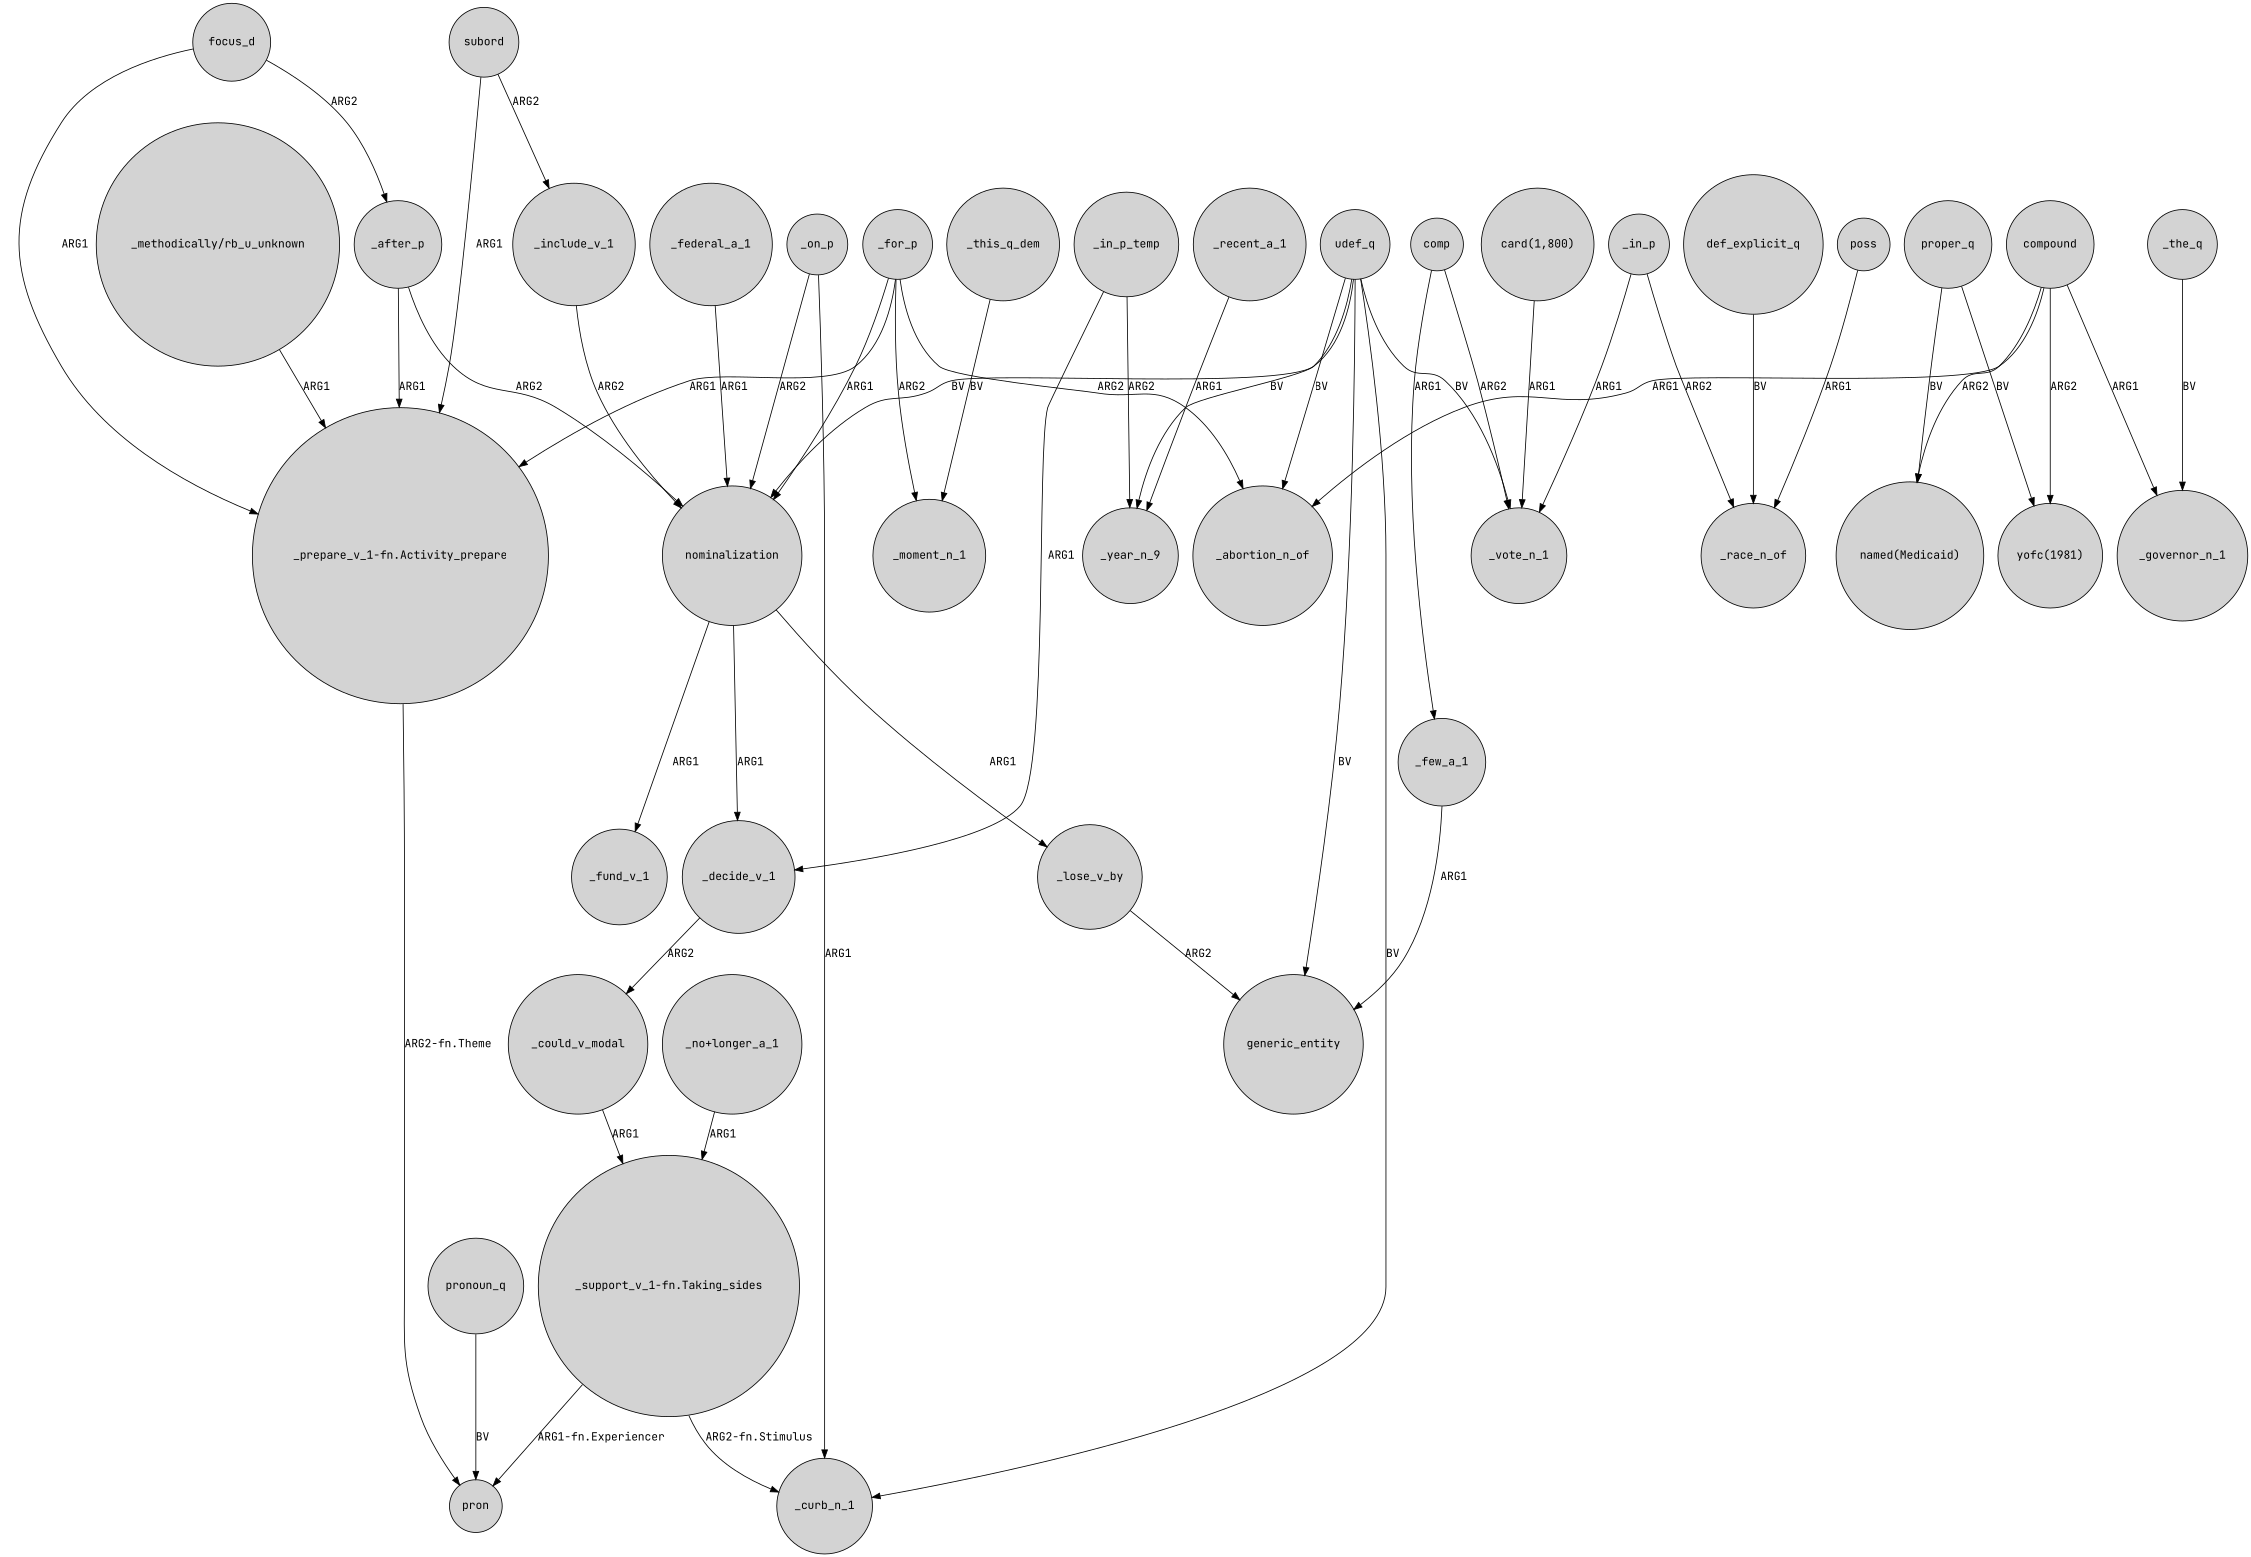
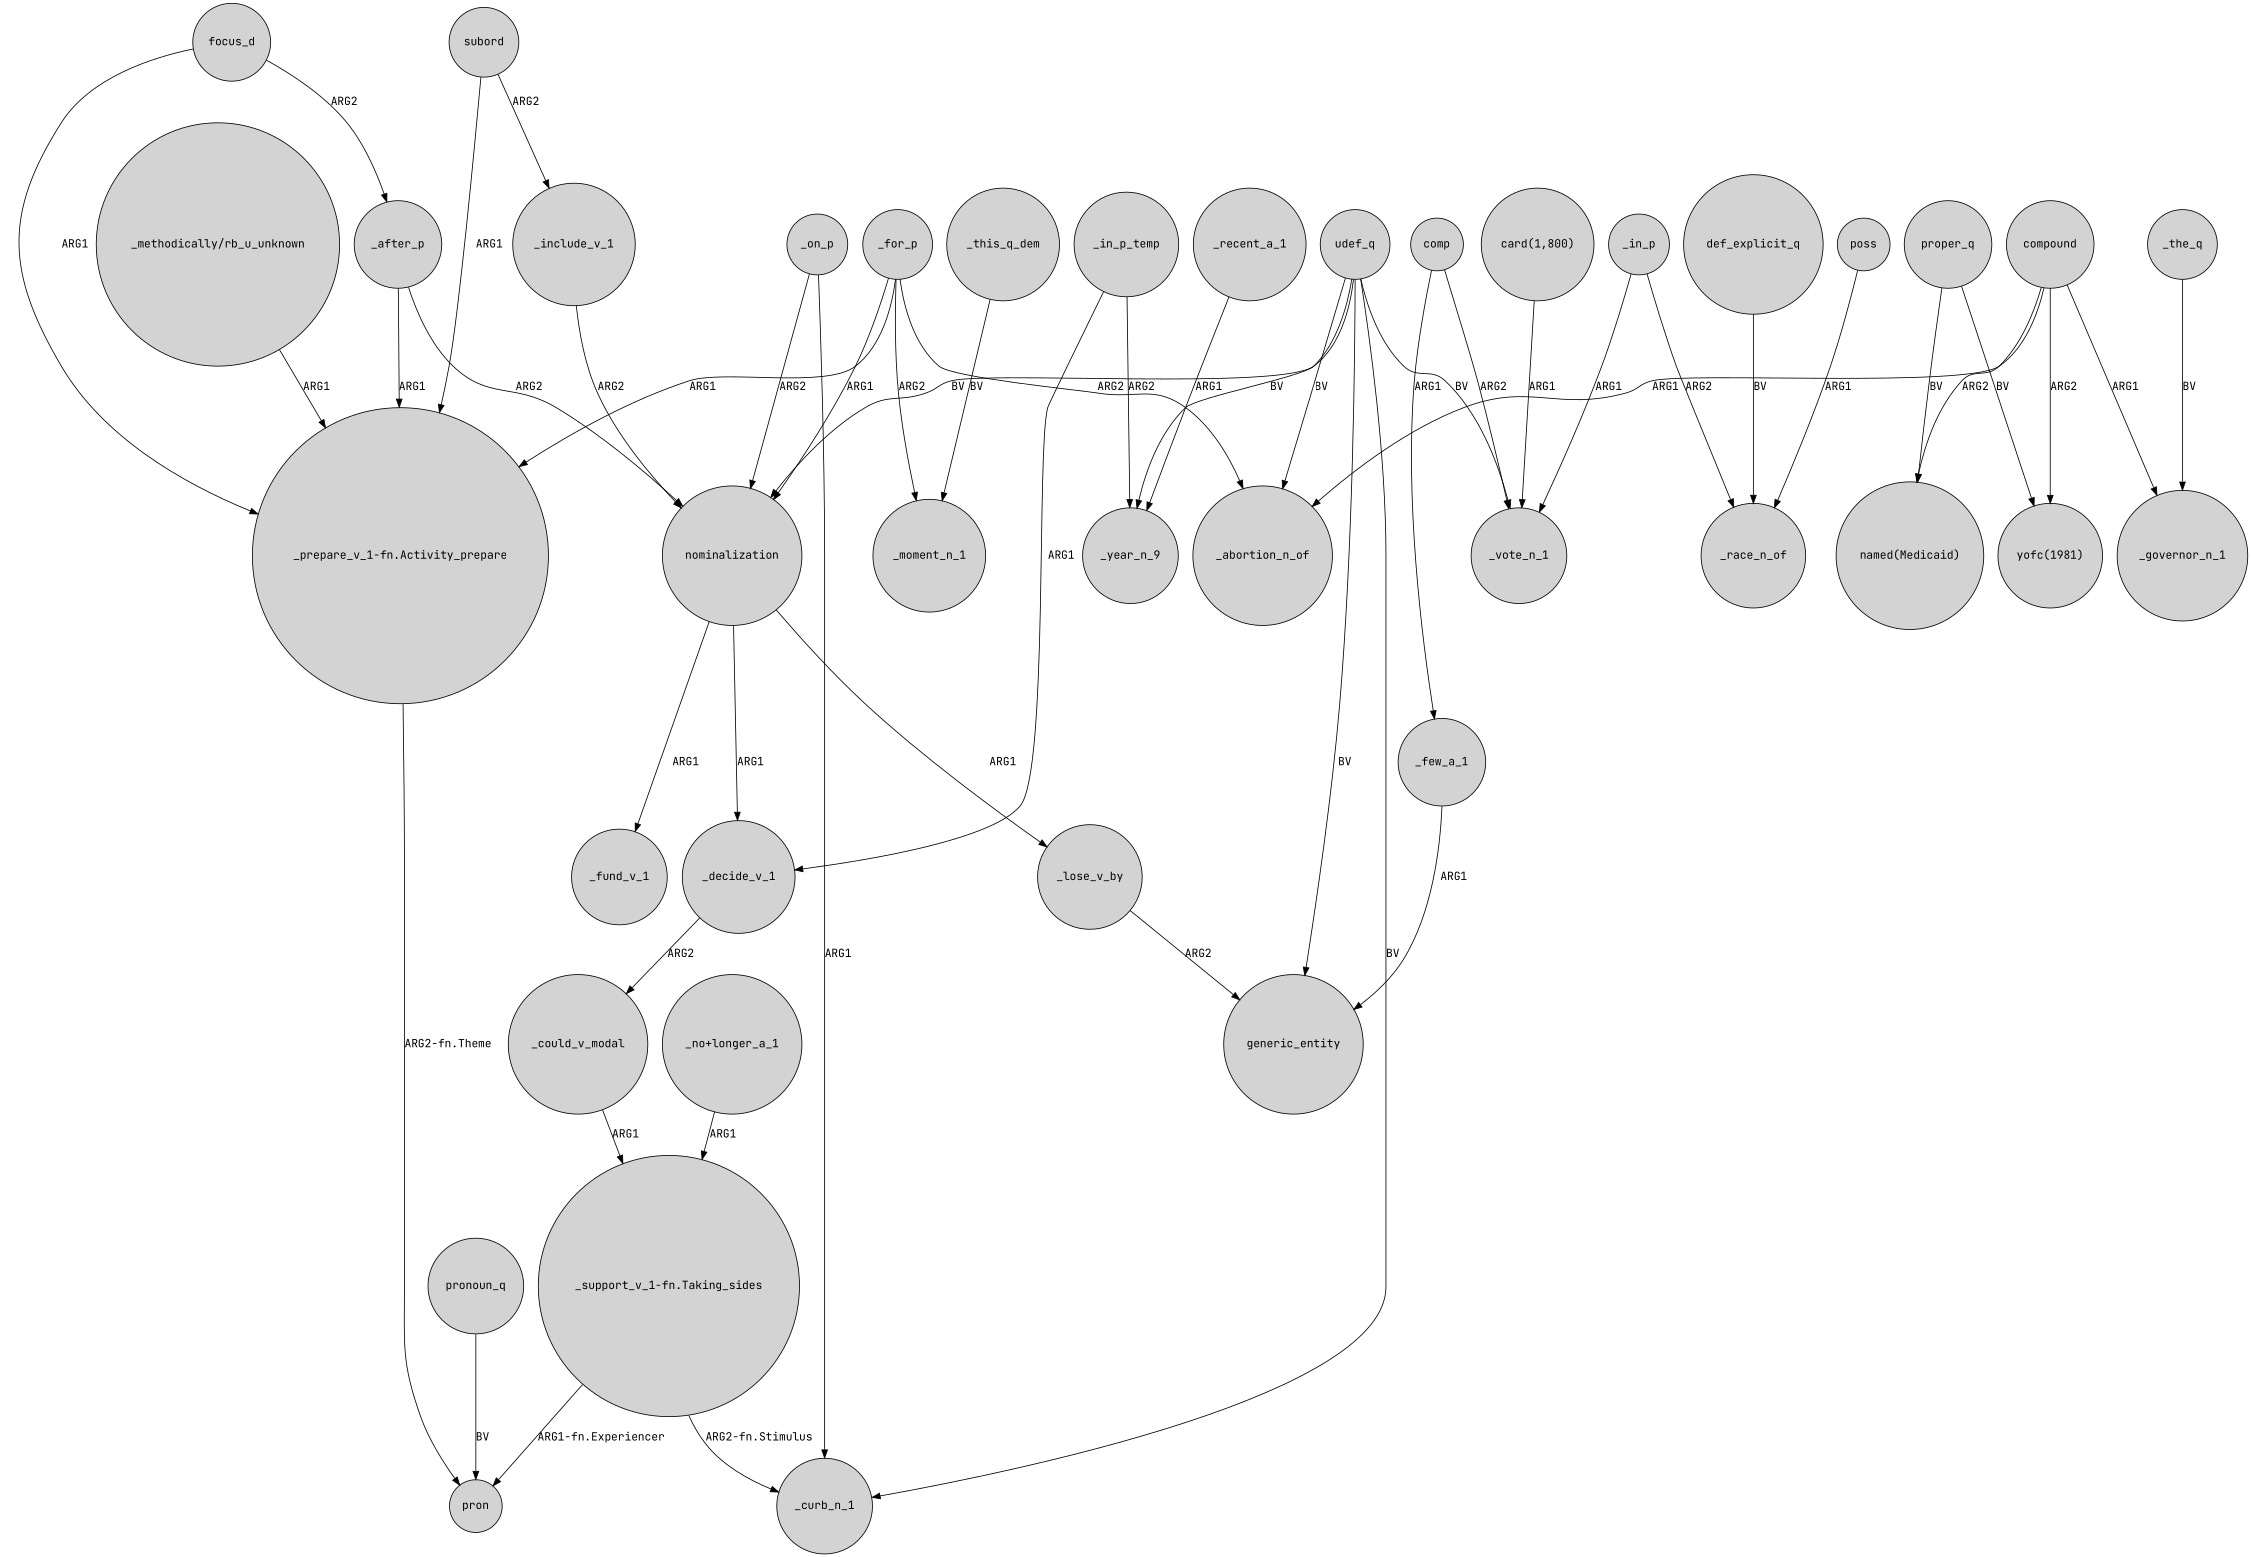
(711, 244) -> none
